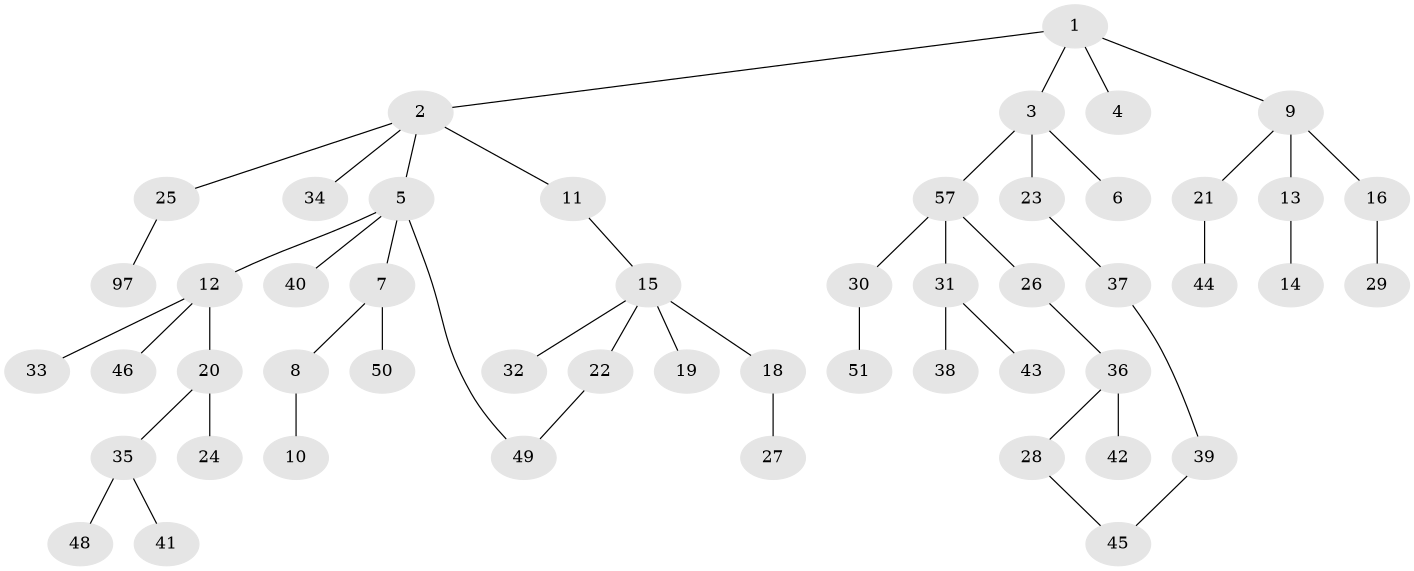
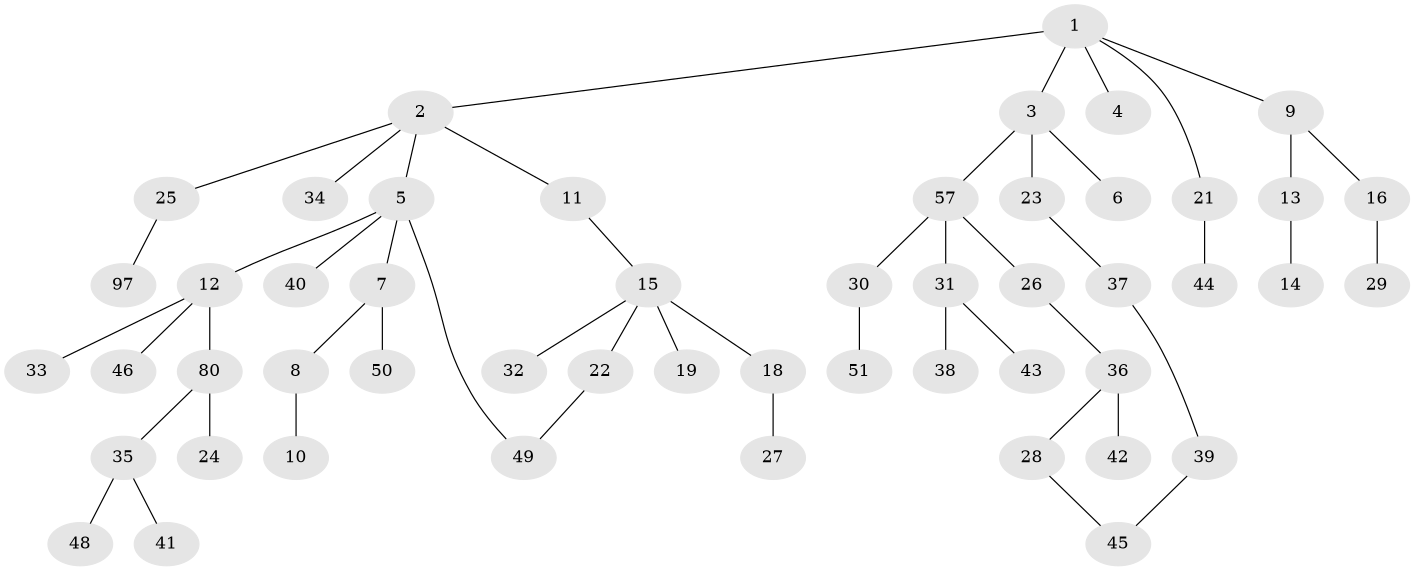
(1248, 156) -> (1166, 97)
(210, 372) -> (210, 372)
